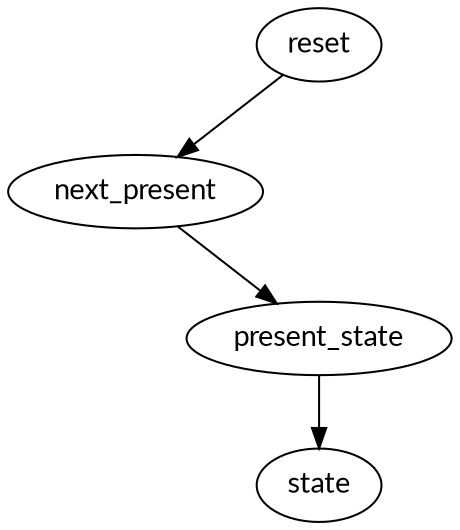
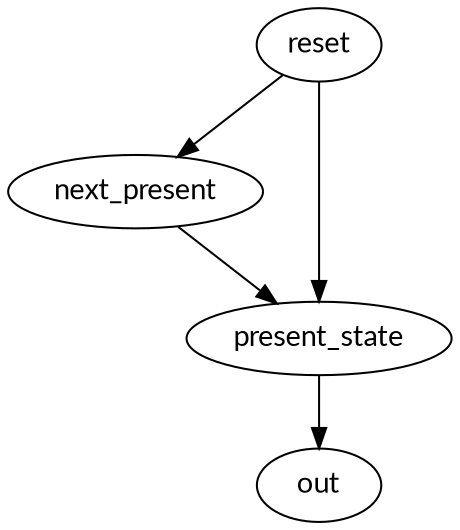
none -> (319, 181)
(319, 485) -> (319, 485)
